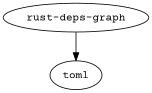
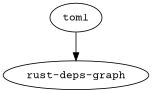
(76, 42) -> (76, 42)
